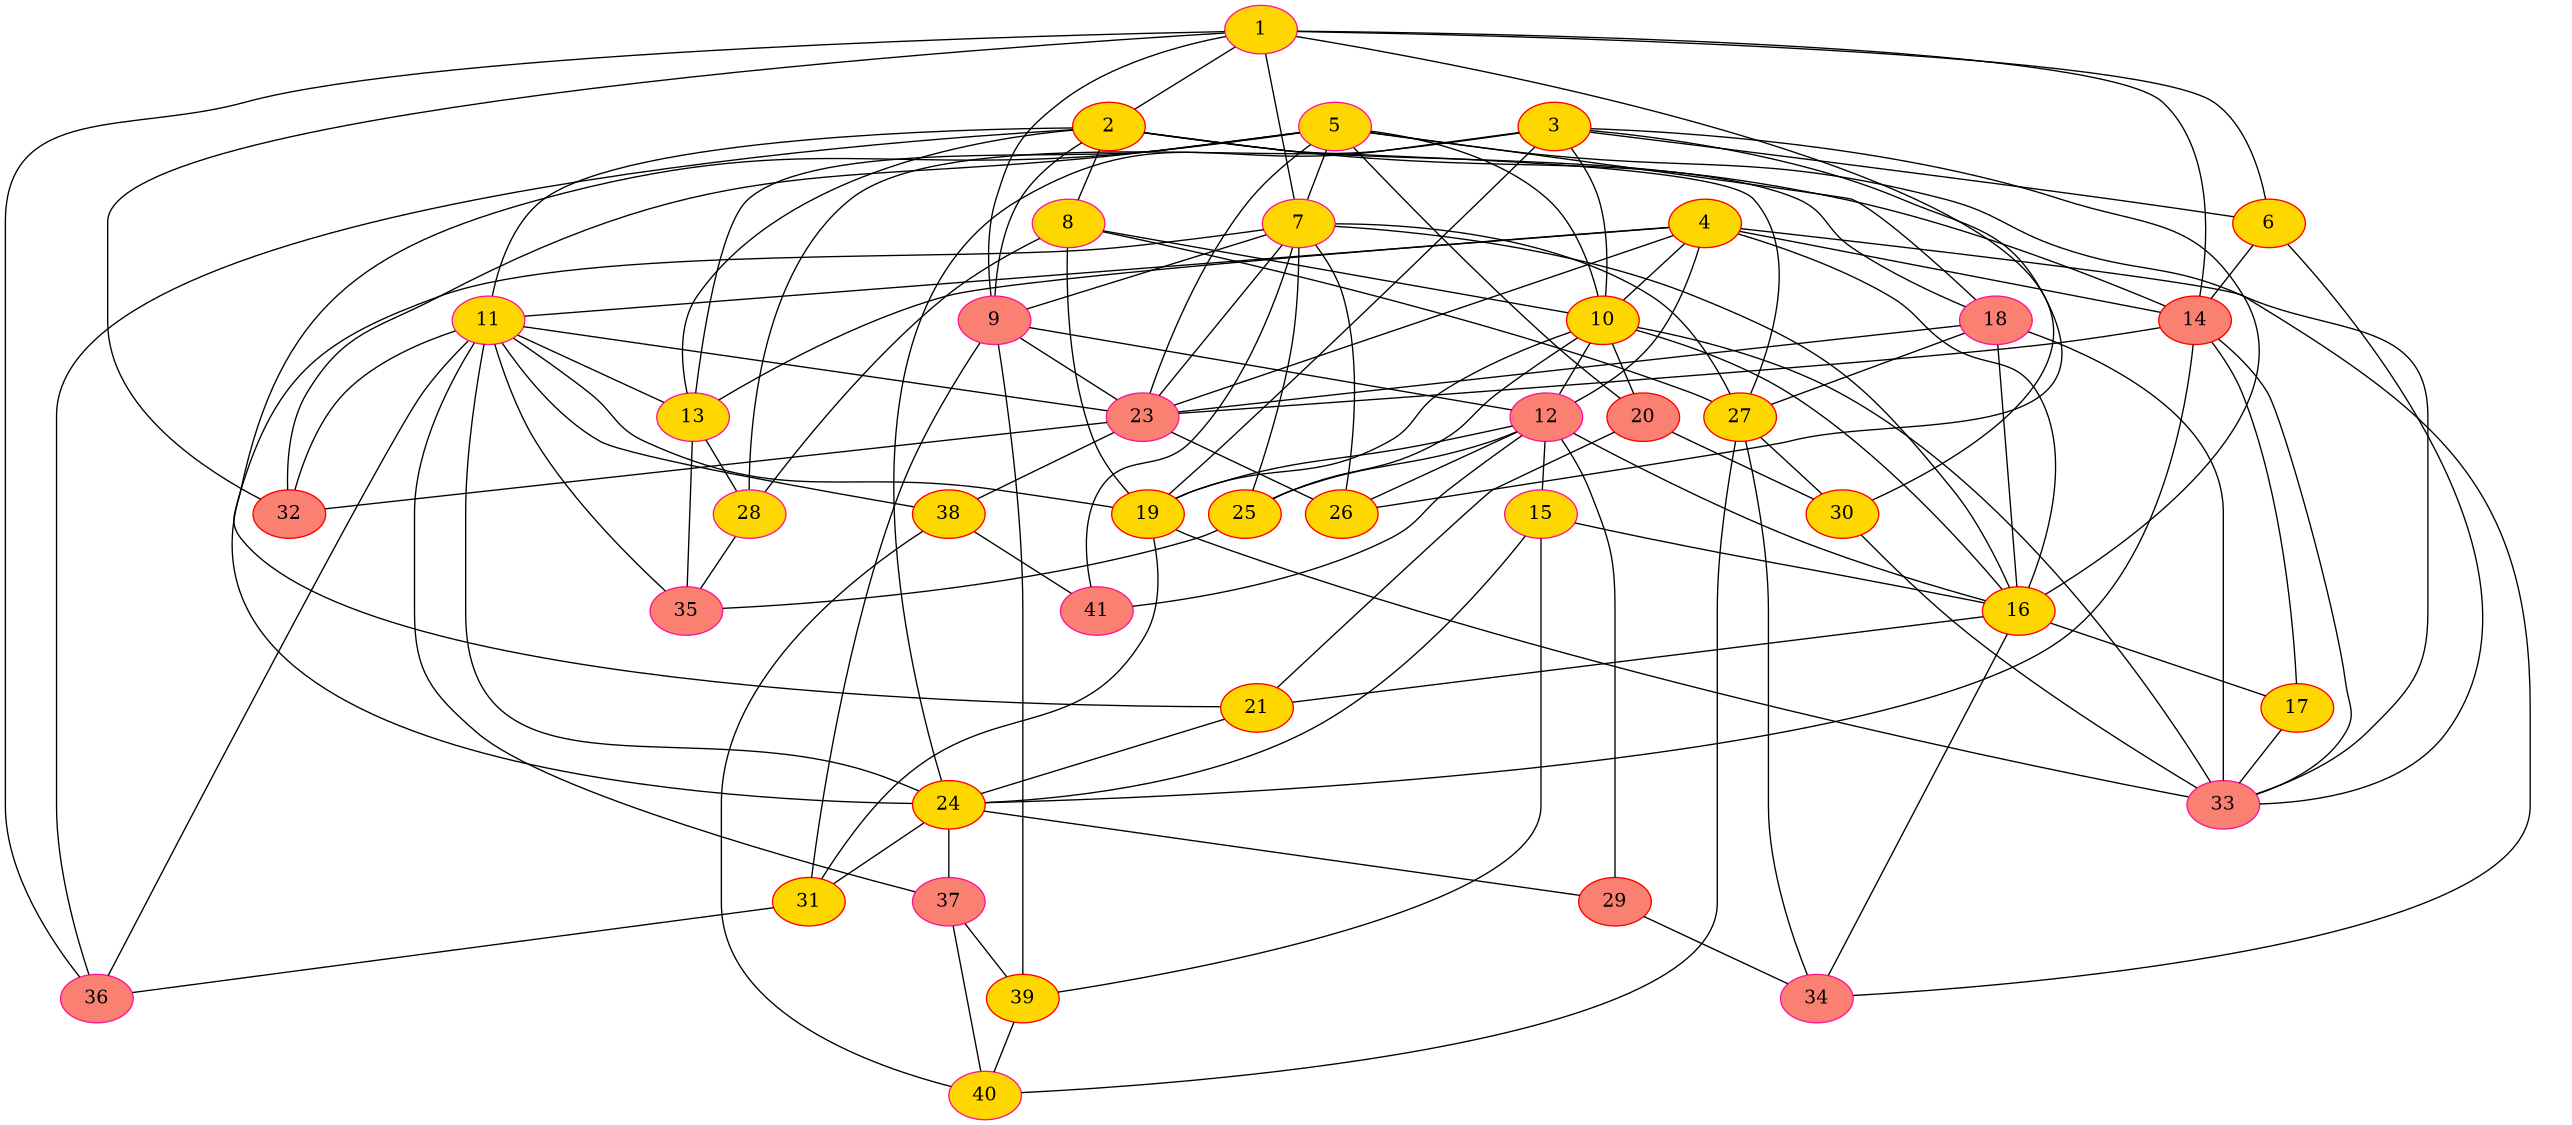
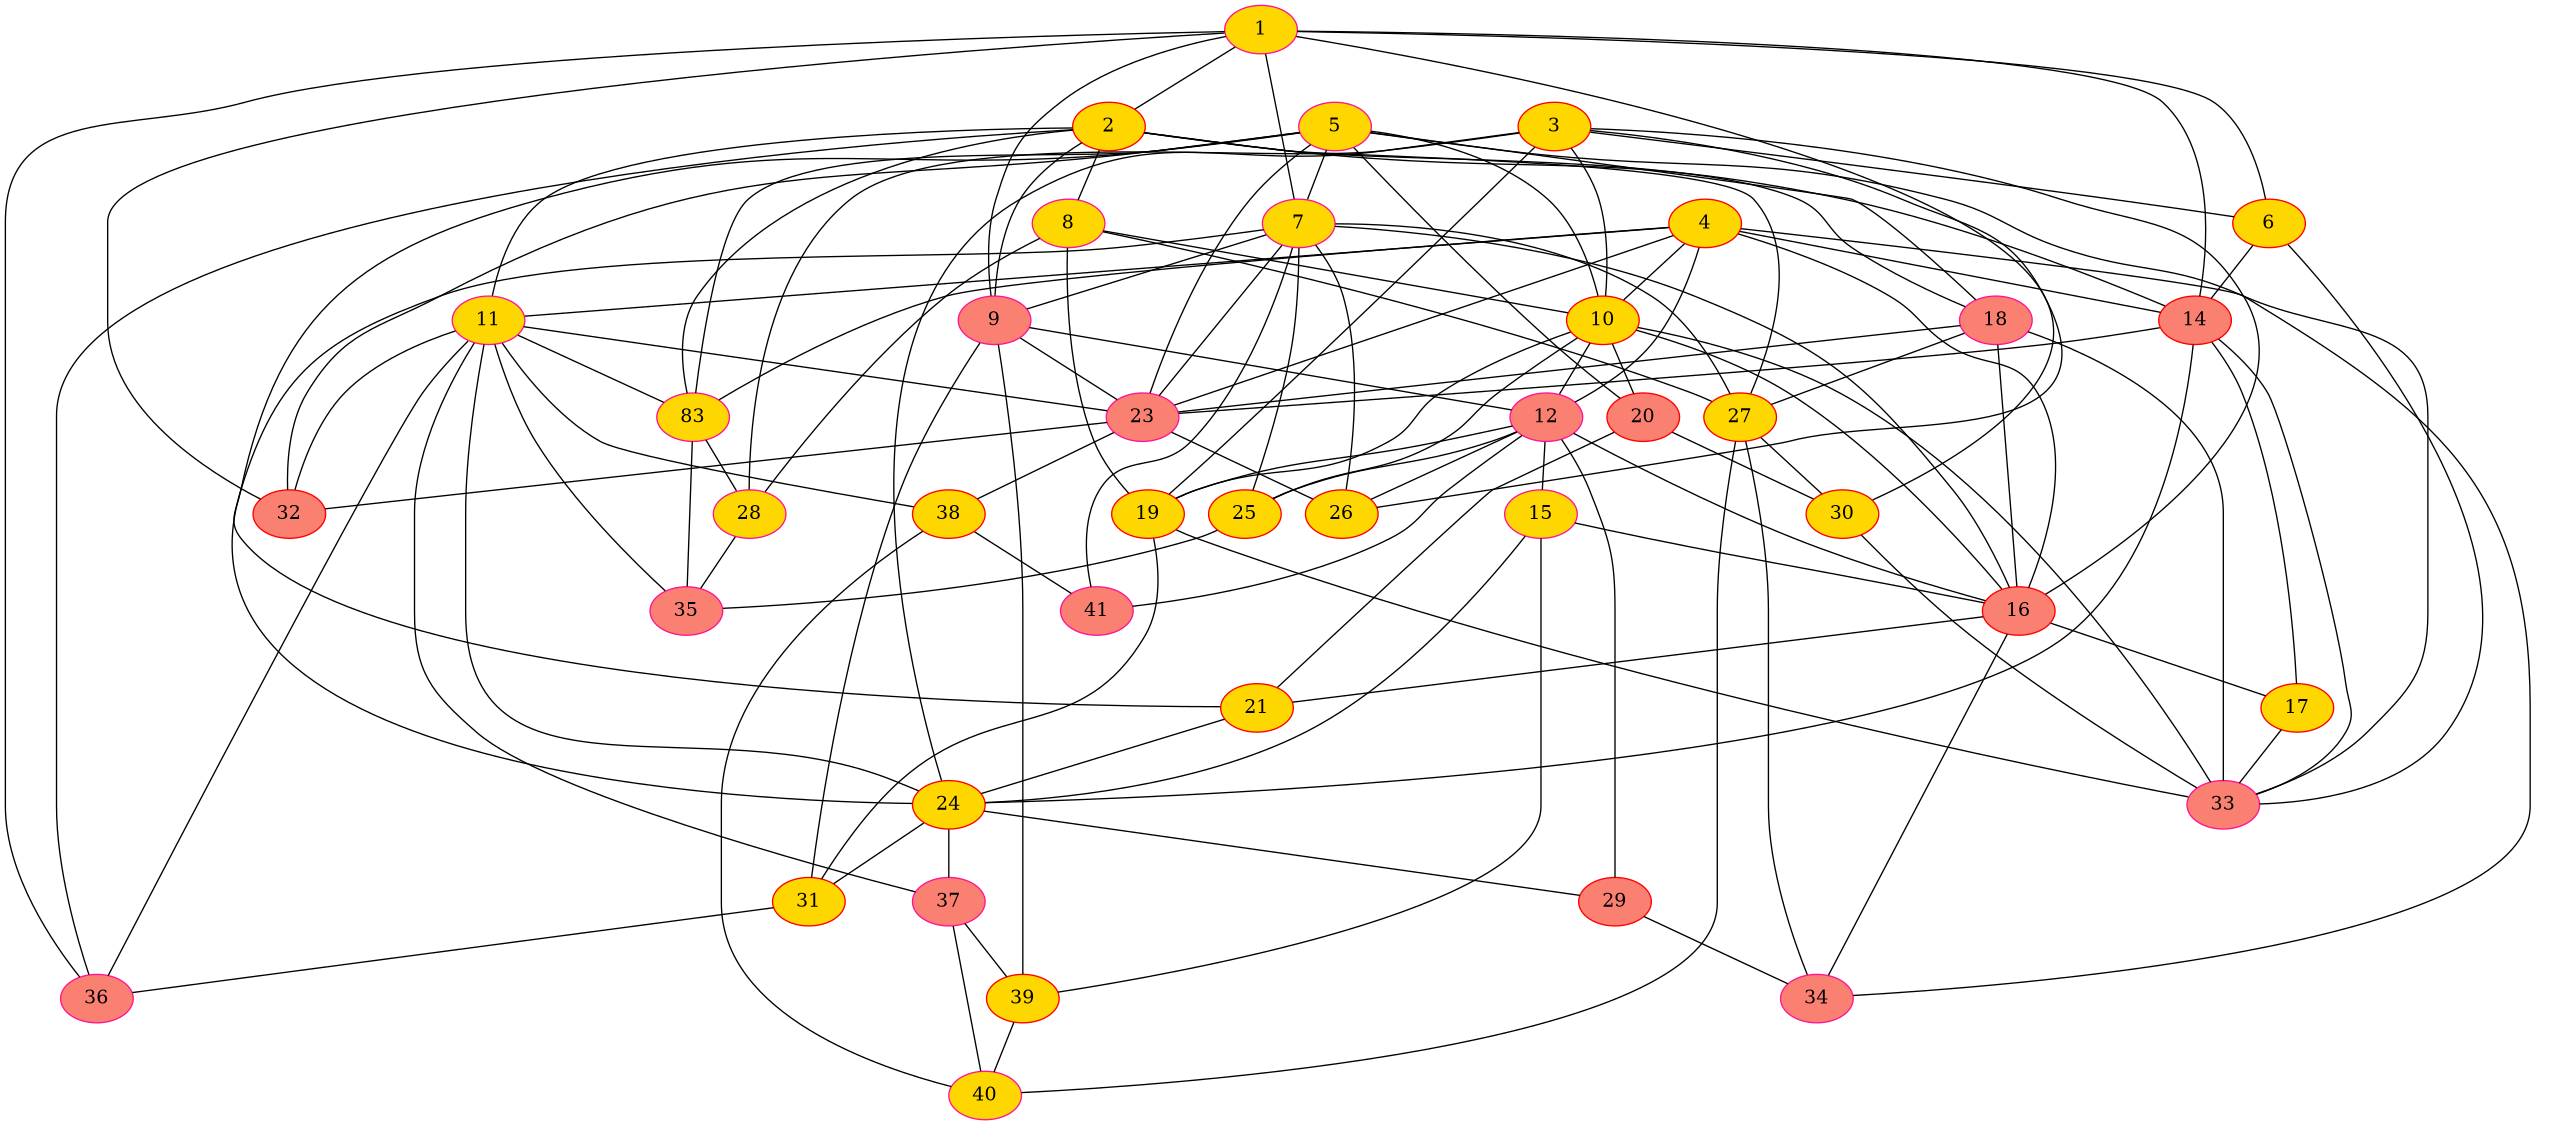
(693, 417) -> (693, 417)
(825, 482) -> none
(2019, 611) -> (2019, 611)
